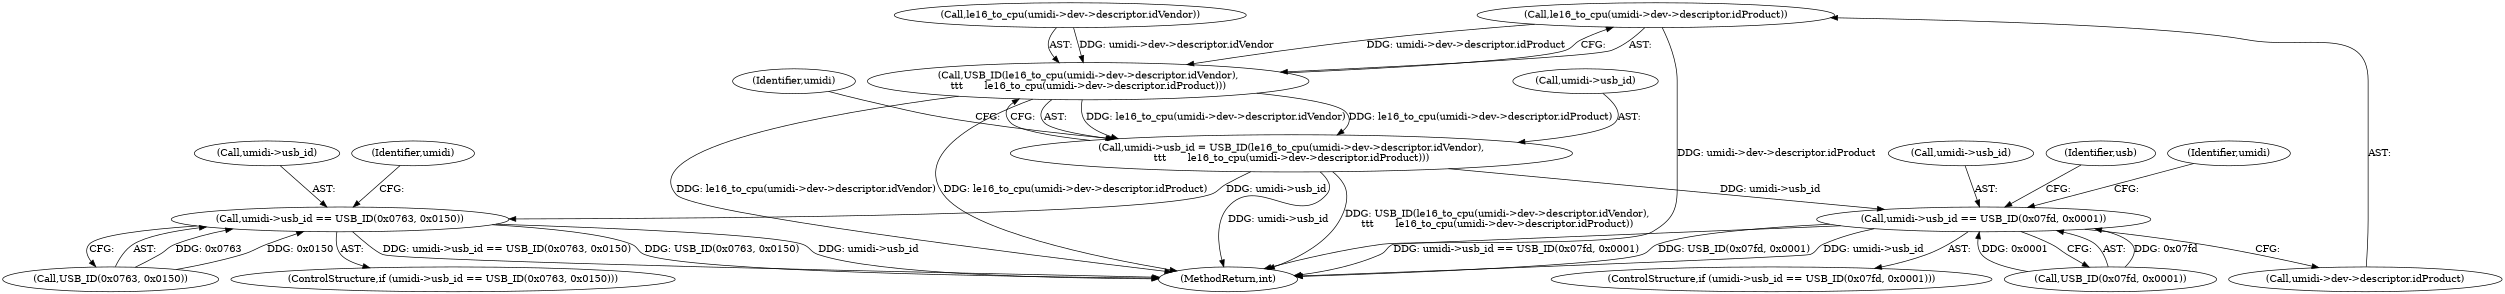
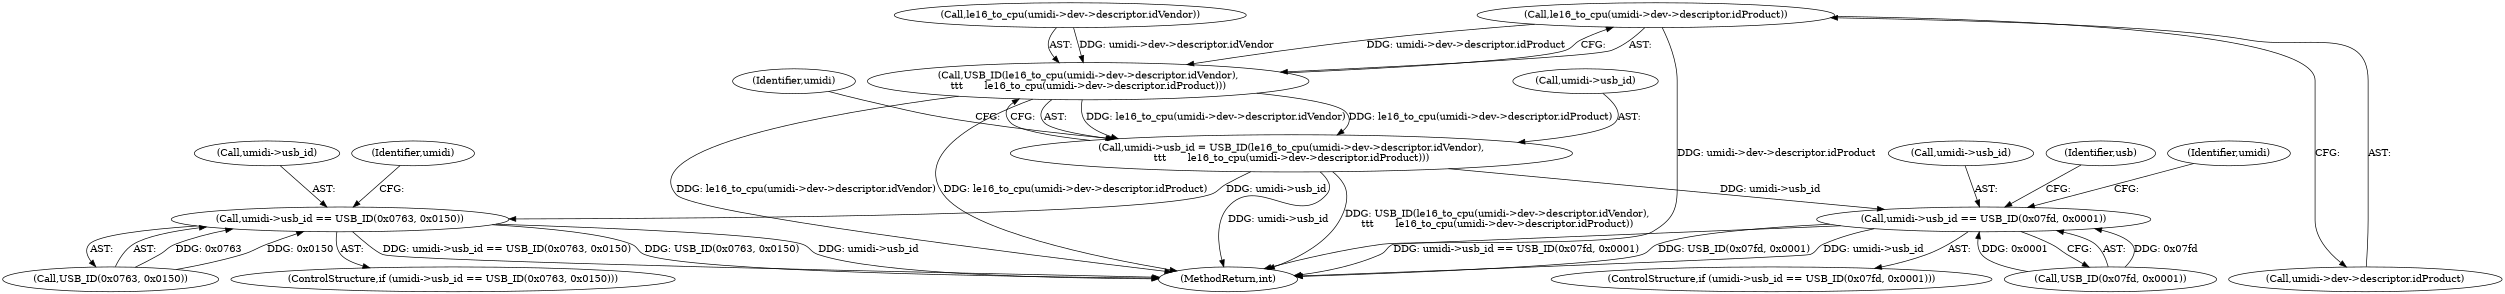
(2199, 244) -> (2209, 39)
(103, 249) -> (103, 249)
